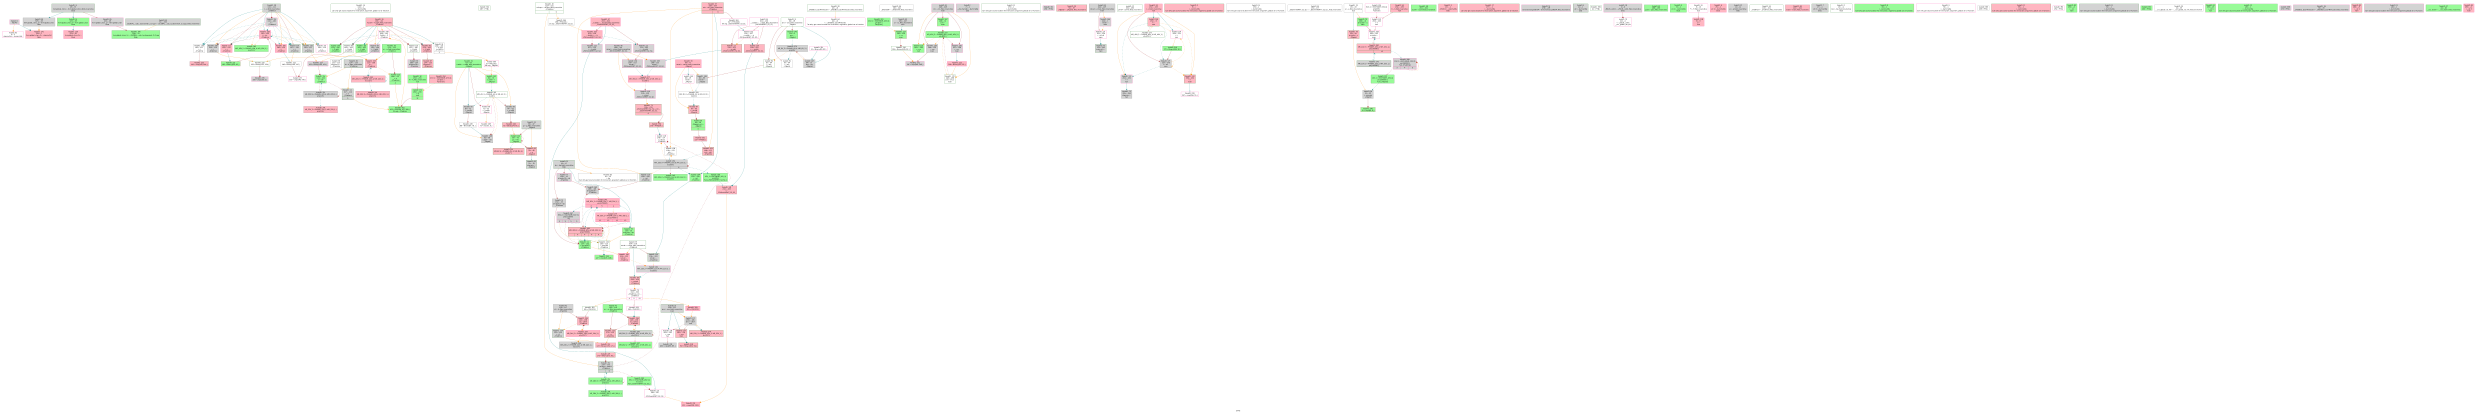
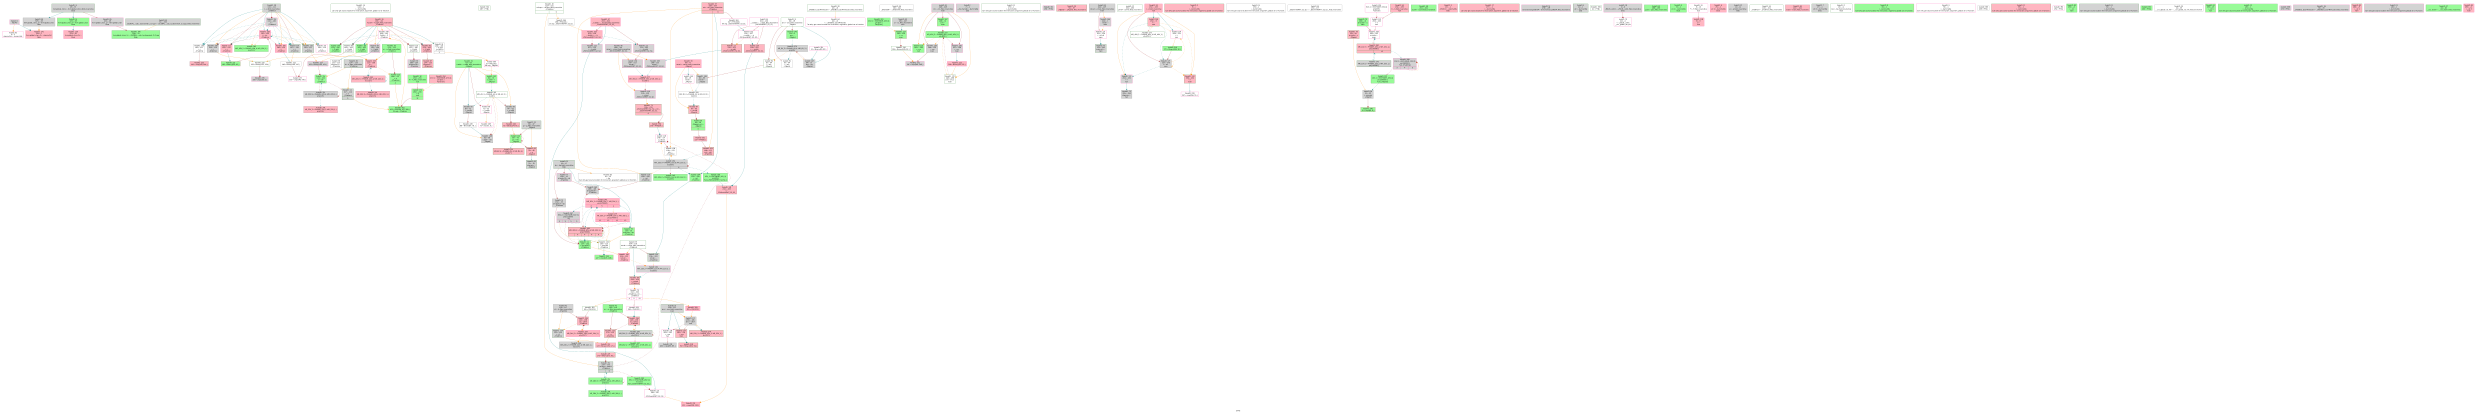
(1353, 8) -> none
